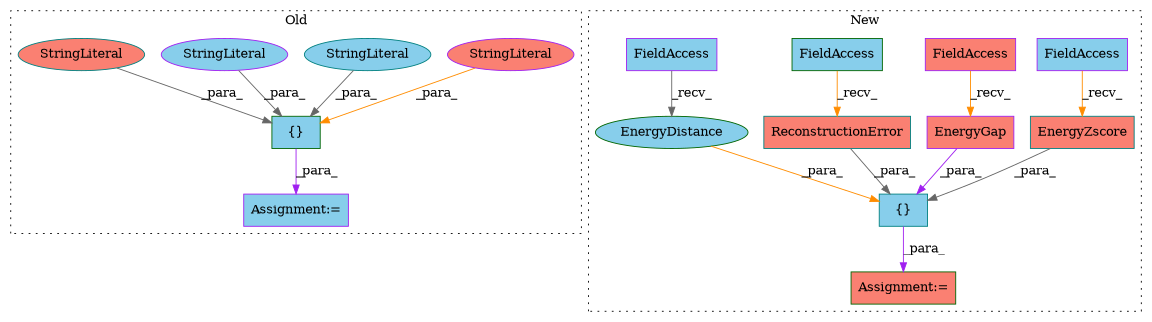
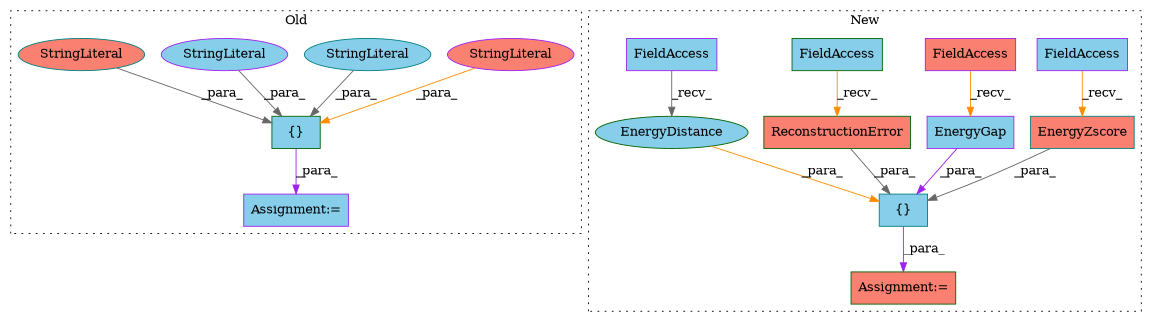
(837, 132) -> (837, 132)
(970, 132) -> (970, 132)
